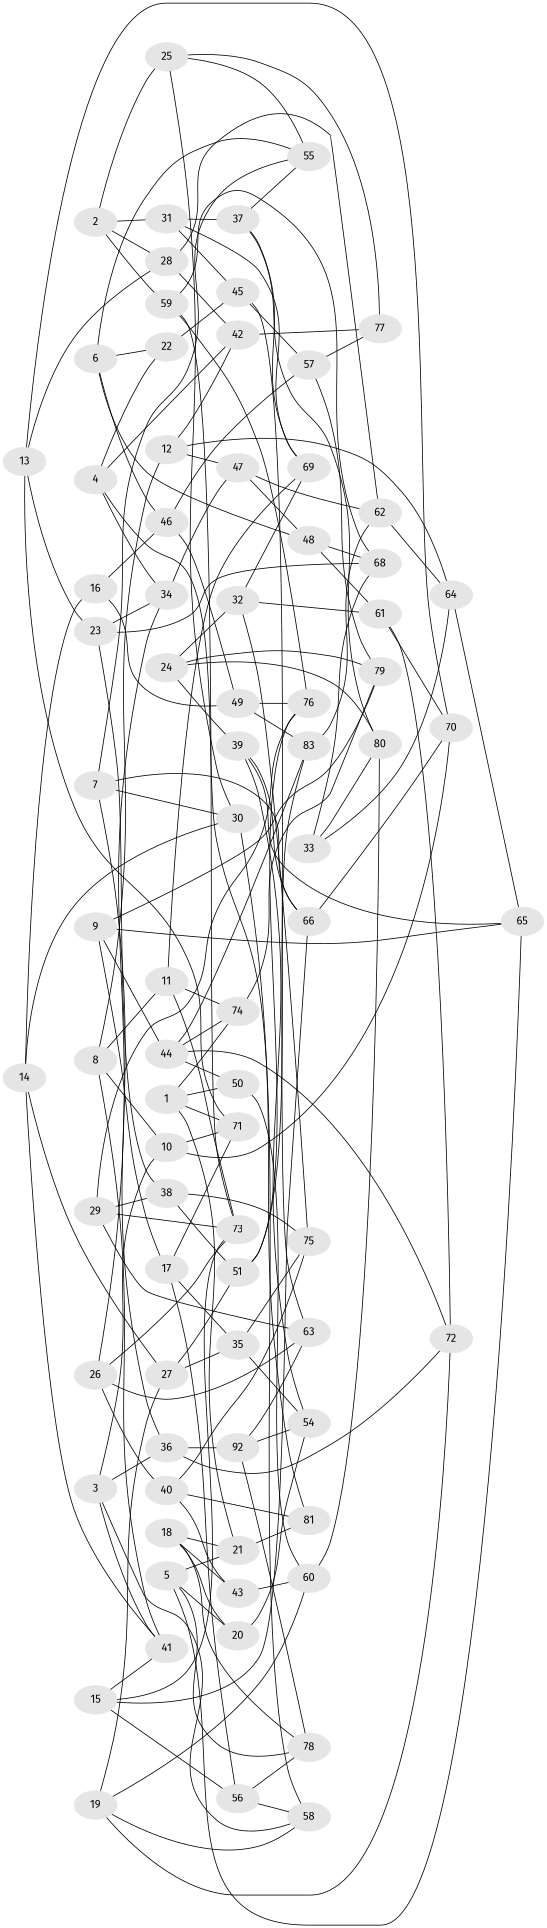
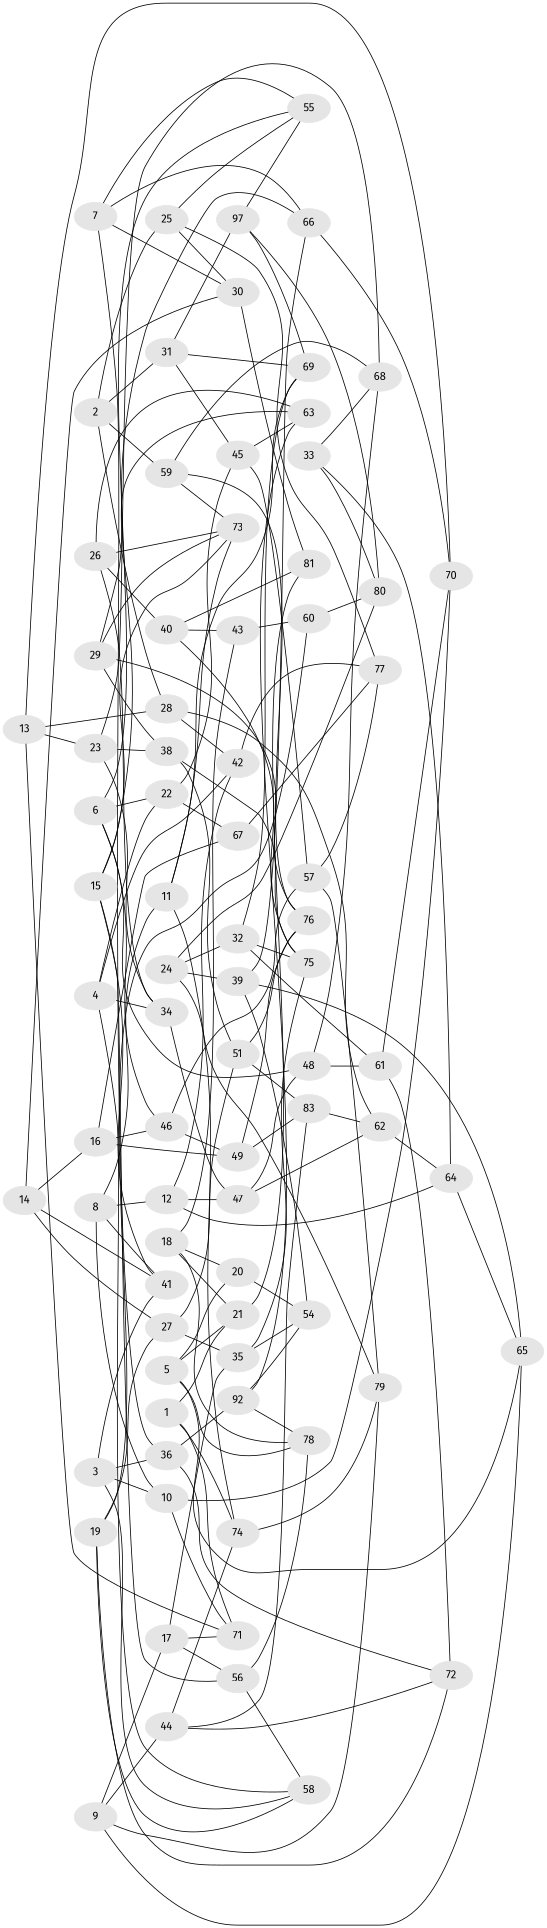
(238, 220) -> (238, 220)
none -> (238, 836)
(238, 1084) -> none
